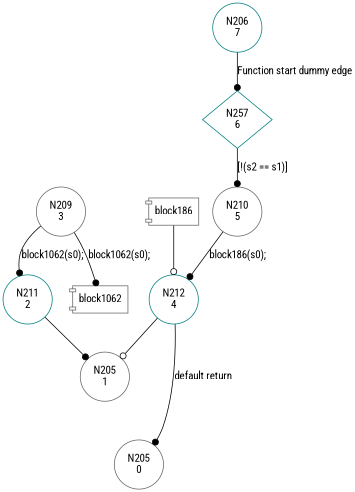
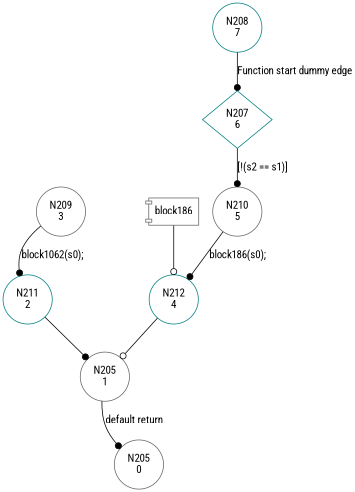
(237, 28) -> (237, 28)
(237, 120) -> (237, 120)
(100, 299) -> none
(173, 383) -> (105, 424)
